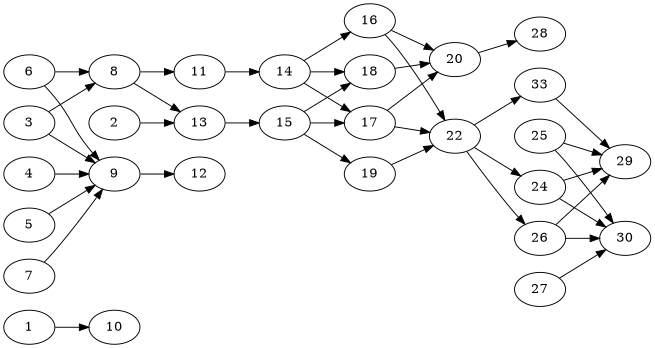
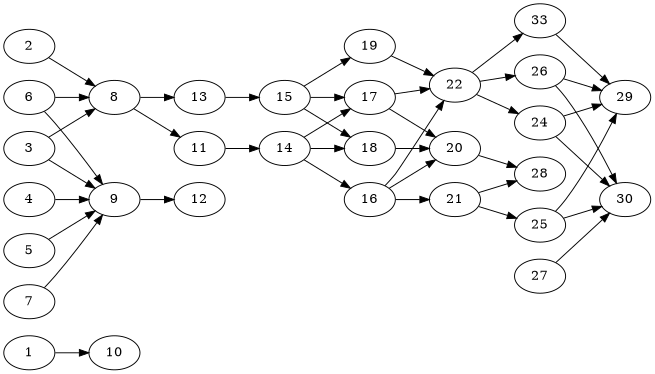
(152, 123) -> (68, 69)
none -> (455, 200)
